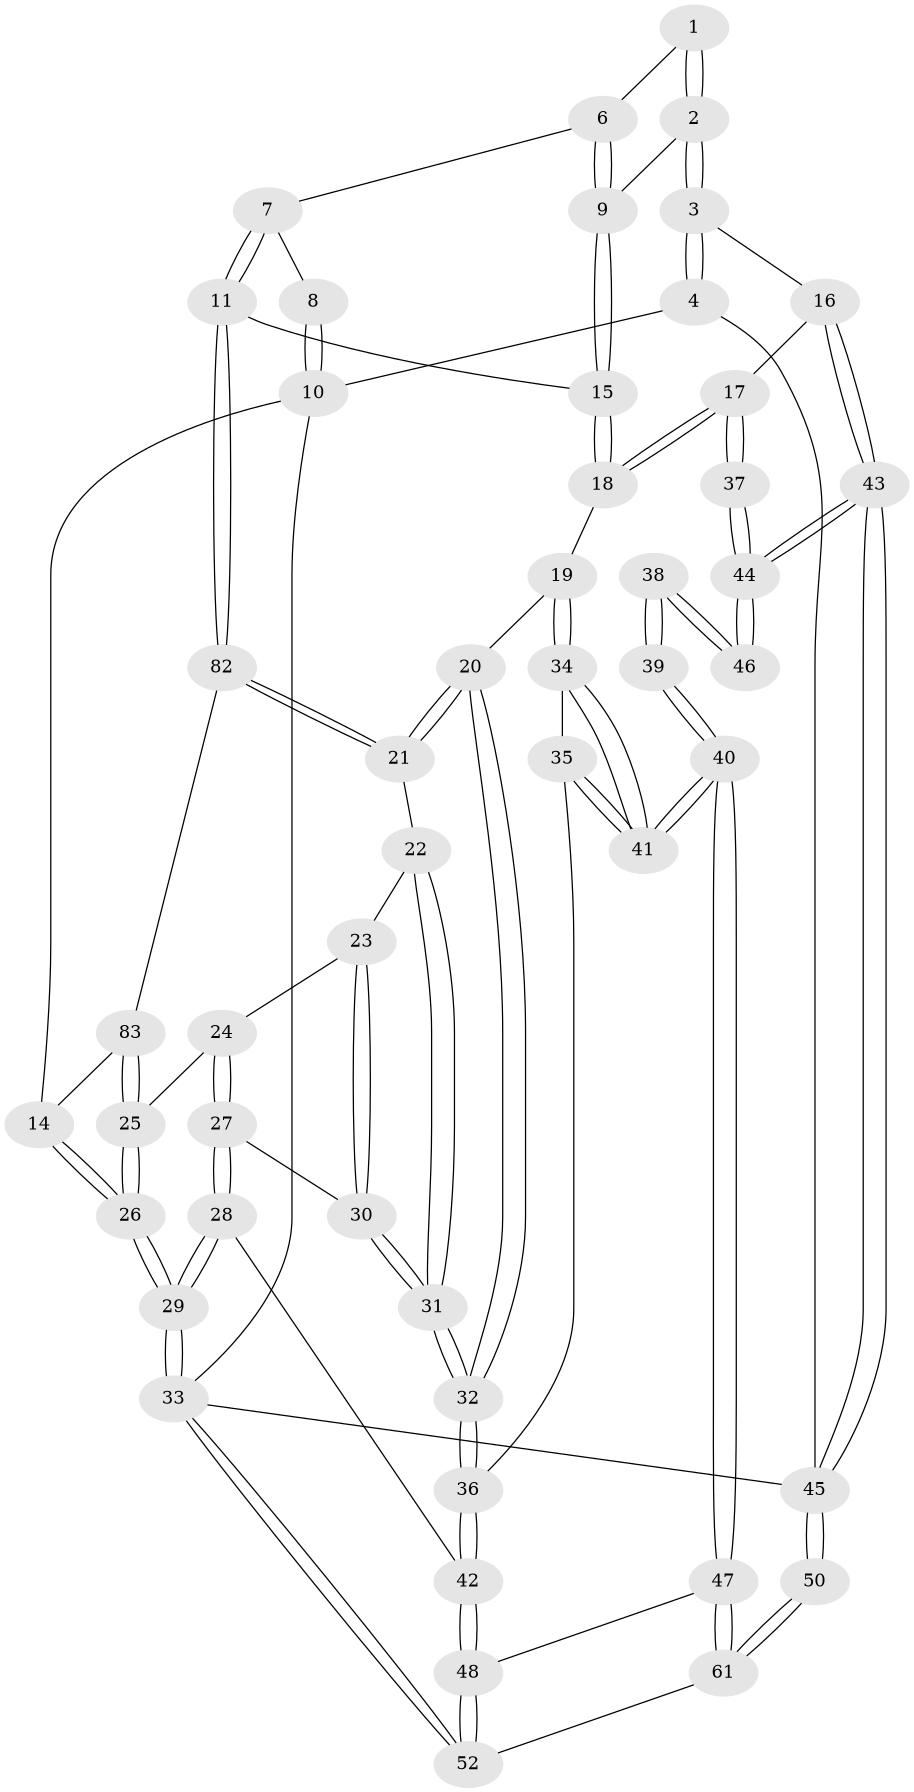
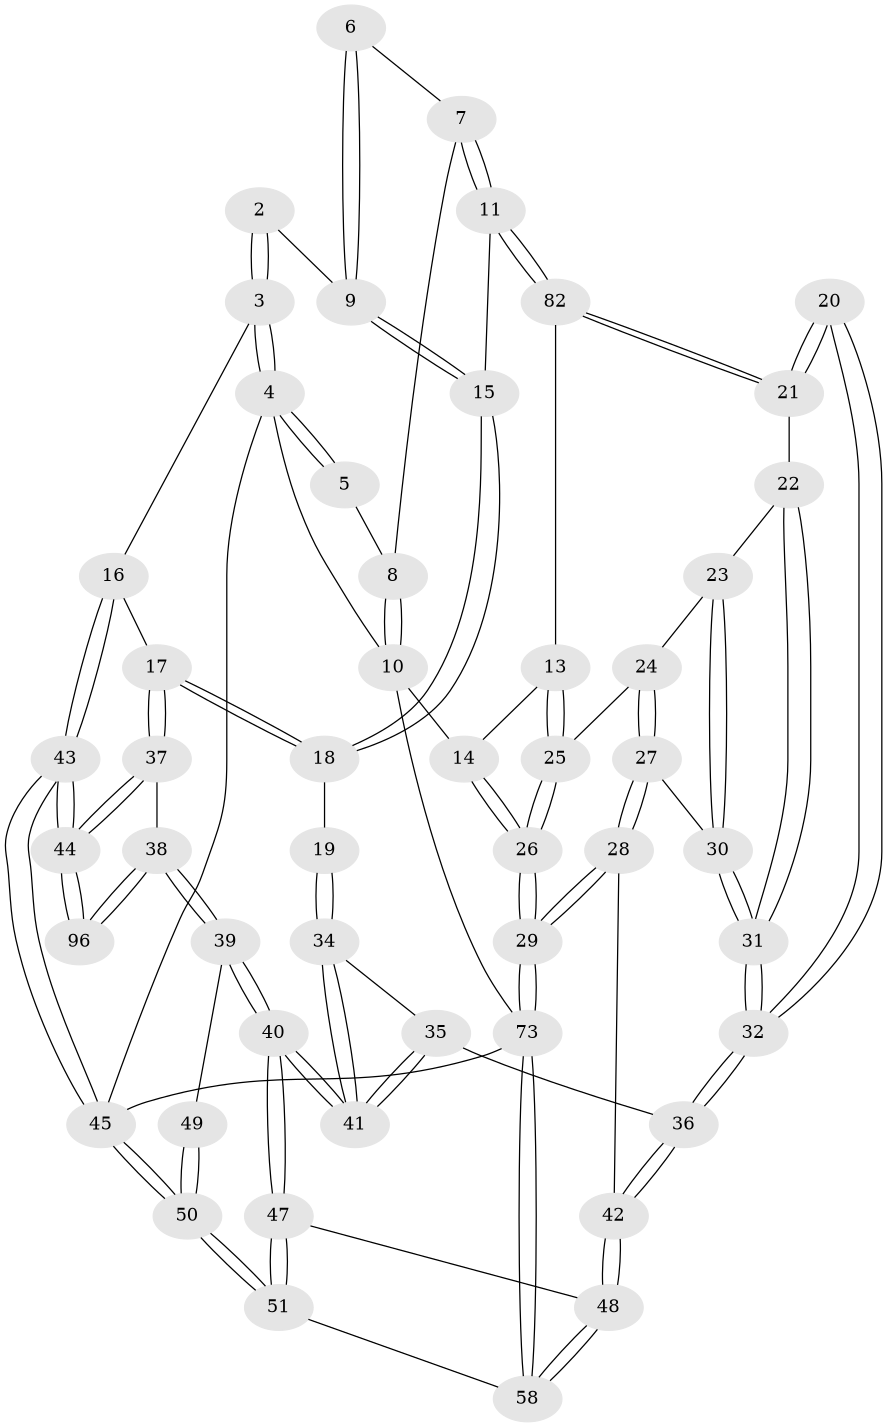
(694, 28) -> none
none -> (345, 485)
(517, 622) -> none
(745, 668) -> (80, 942)
none -> (157, 805)
(131, 1033) -> (556, 668)
none -> (193, 1125)
(174, 1399) -> (528, 1033)
(724, 1673) -> (279, 1308)
(468, 1765) -> (528, 1399)
